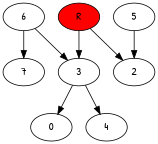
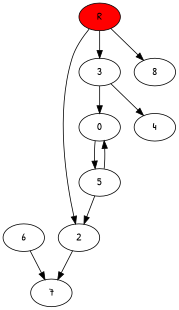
(49, 42) -> none
none -> (155, 72)
none -> (95, 151)
none -> (105, 159)
none -> (67, 262)
